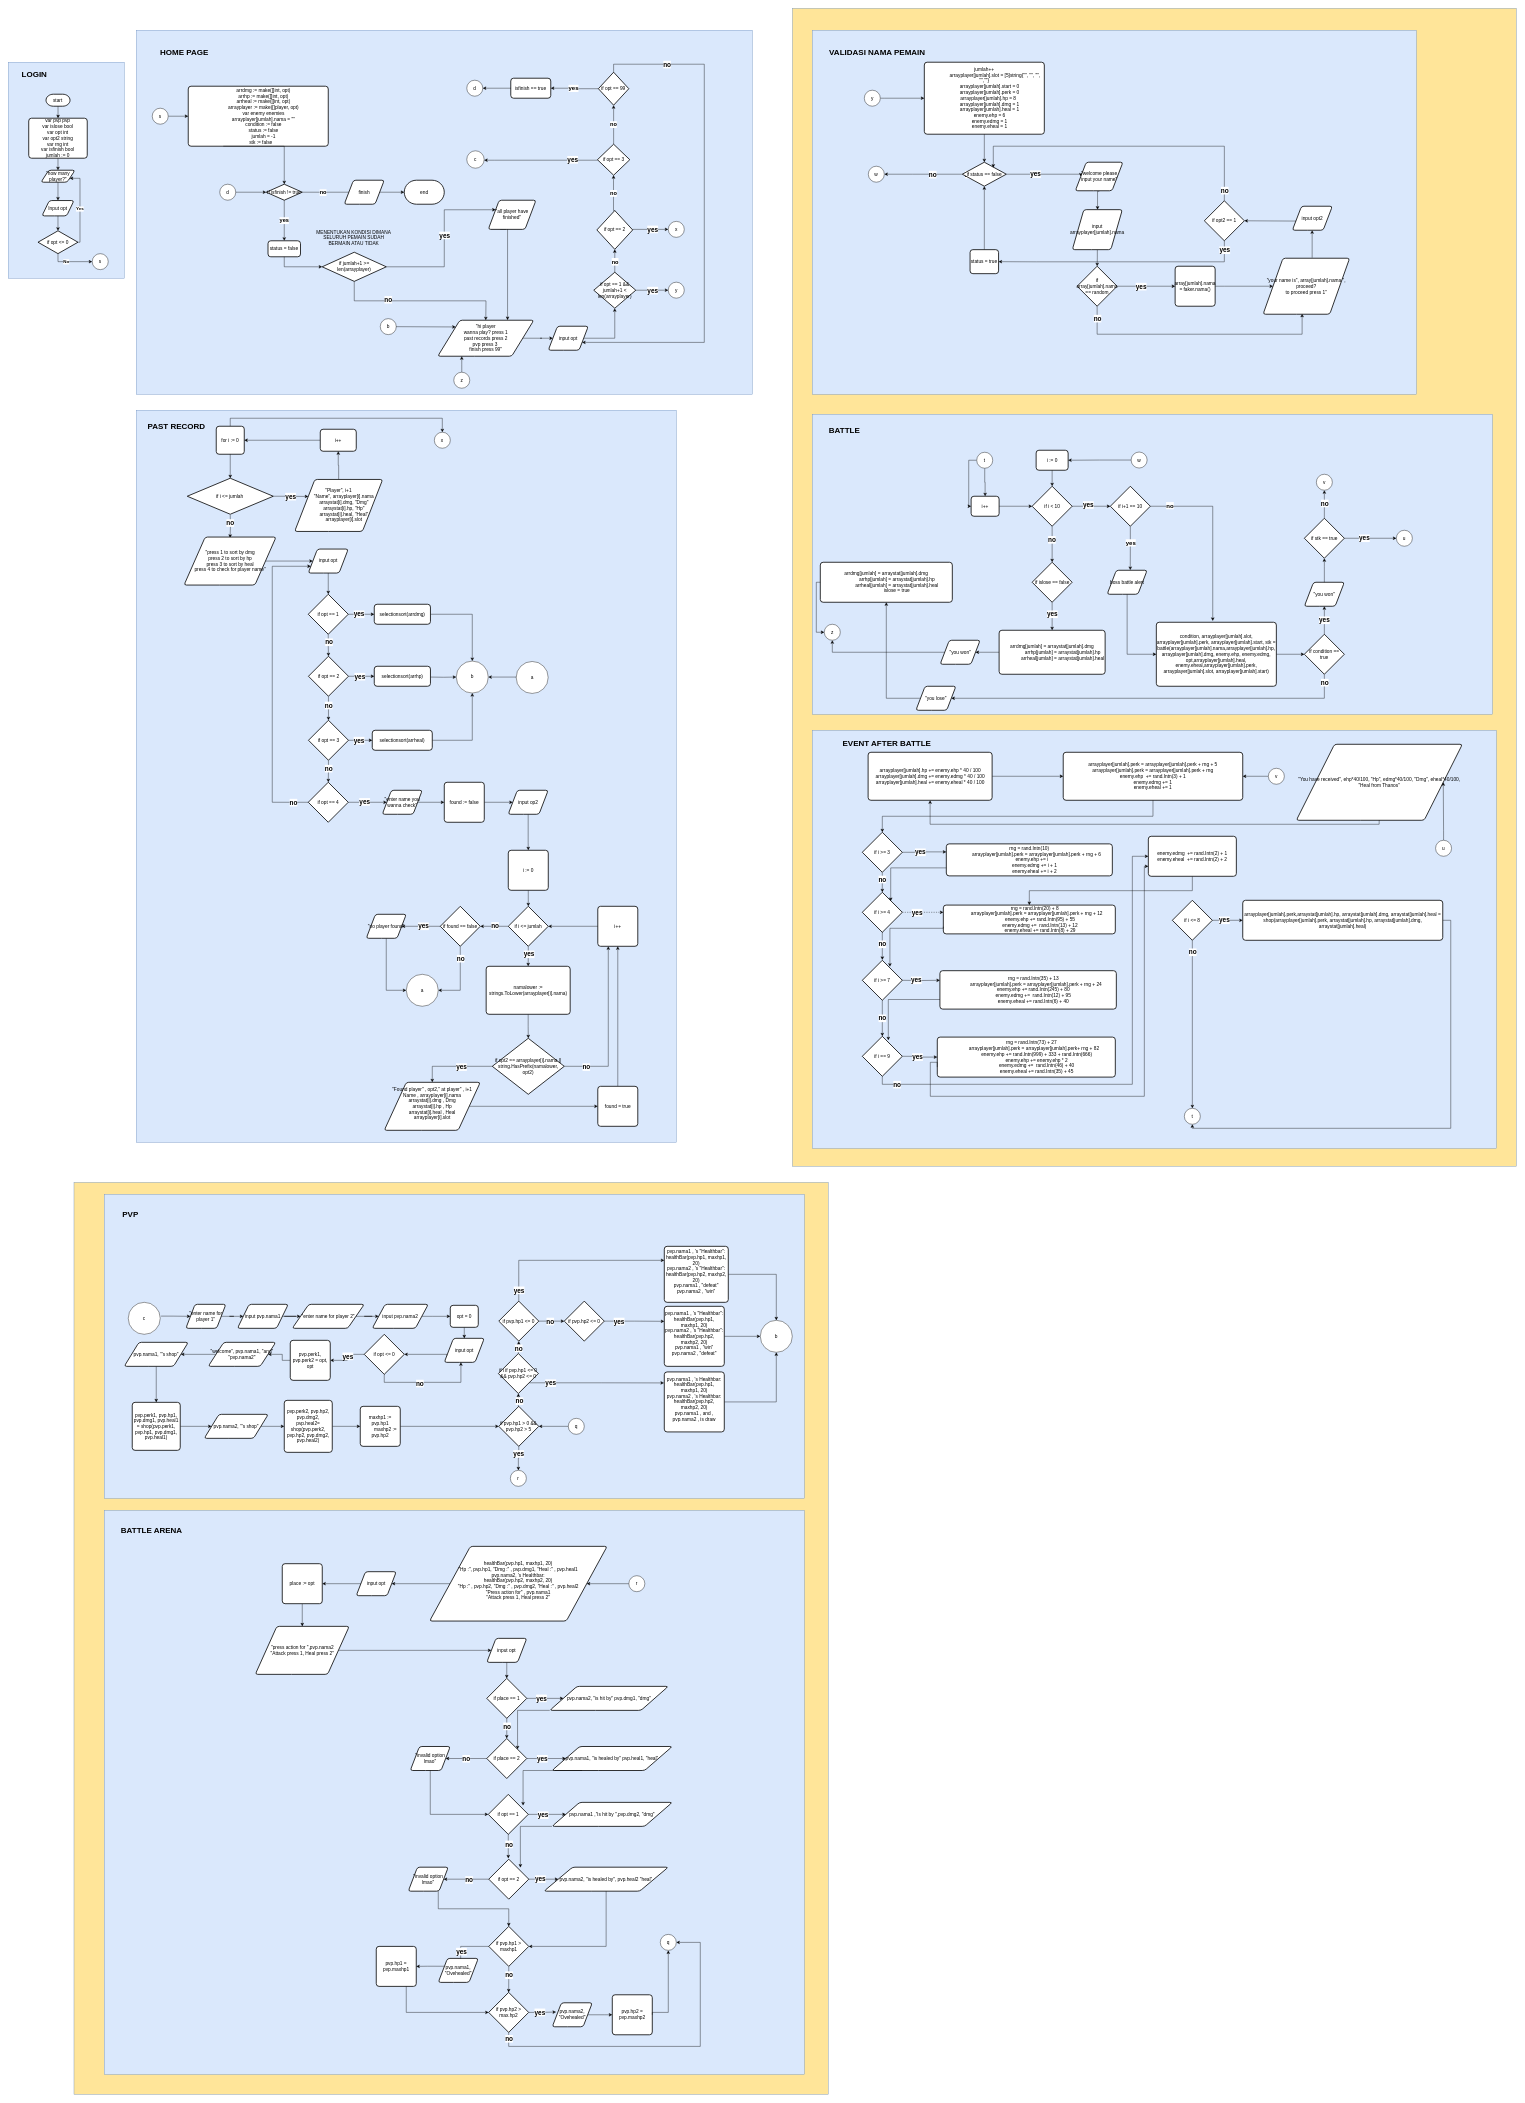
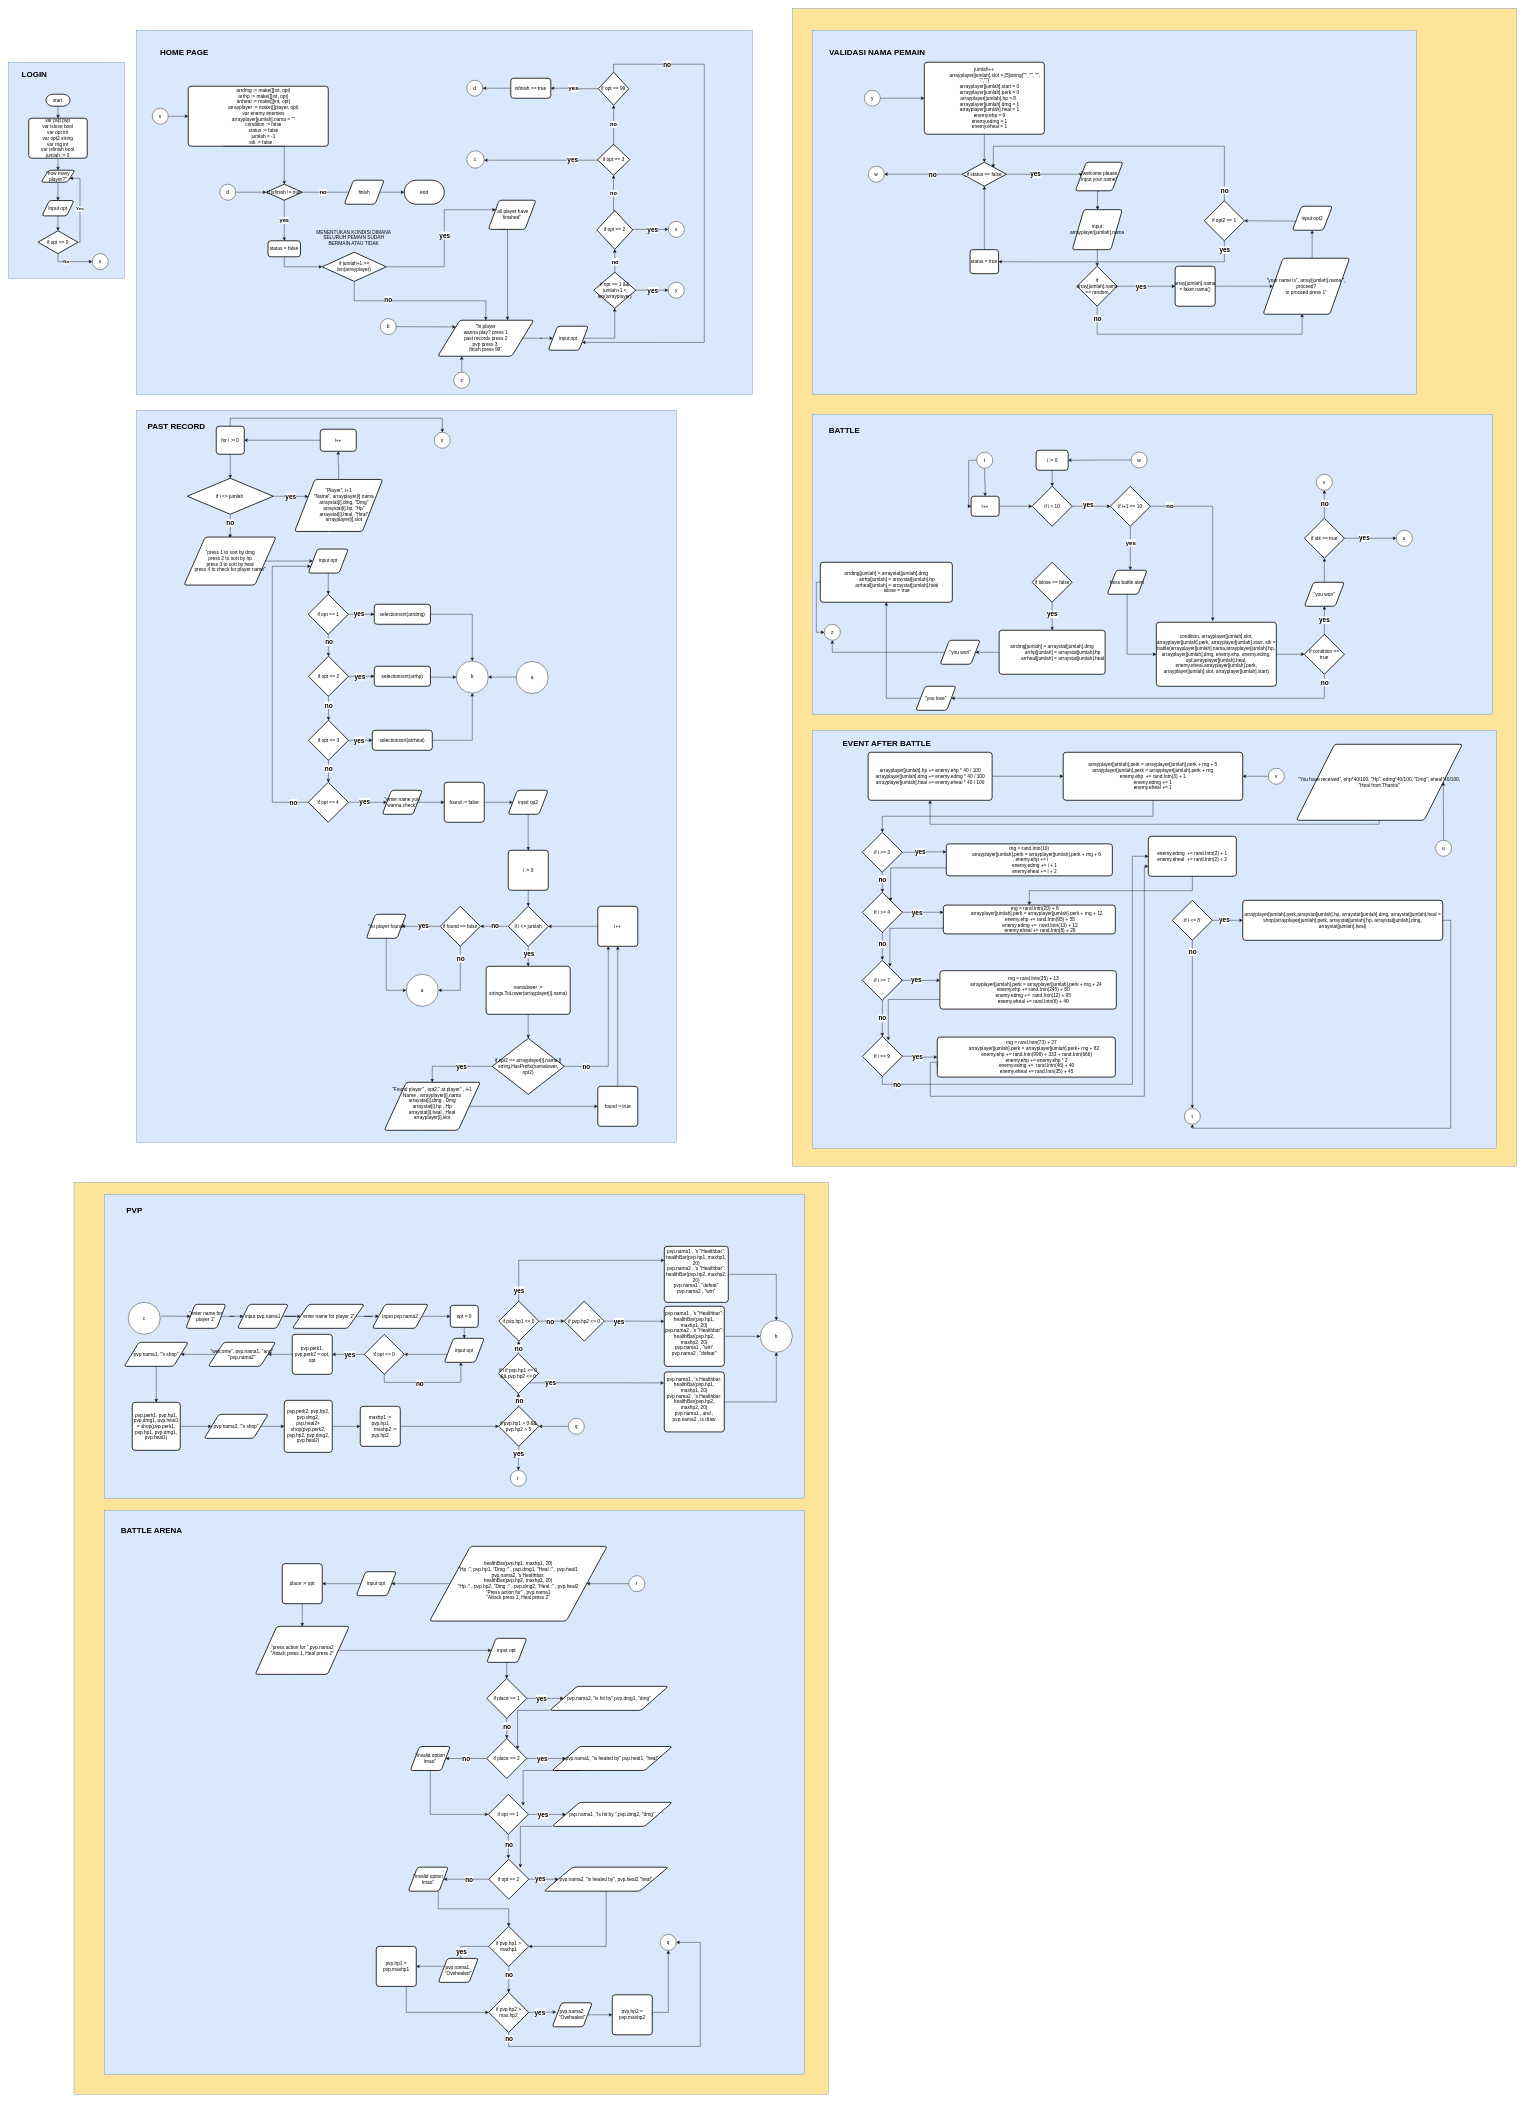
(1052, 539) -> none
(930, 912) -> (930, 912)
(130, 1214) -> (134, 1210)
(310, 1360) -> (312, 1354)
